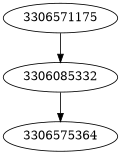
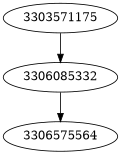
(60, 18) -> (60, 18)
(60, 136) -> (60, 136)
